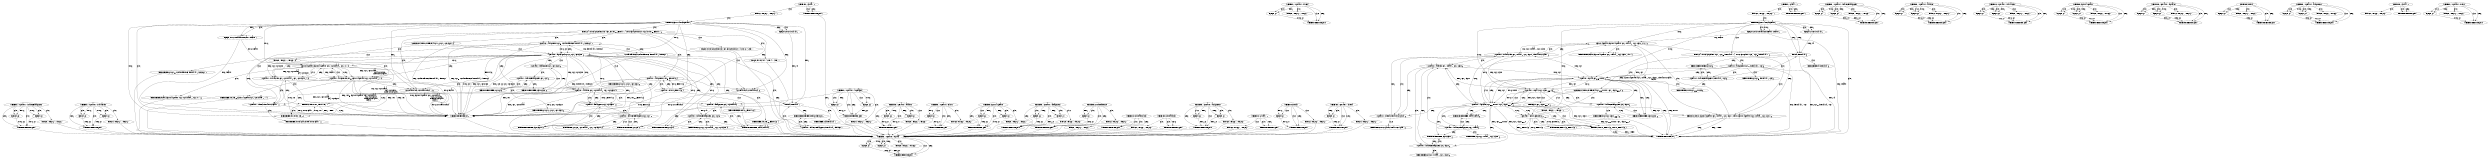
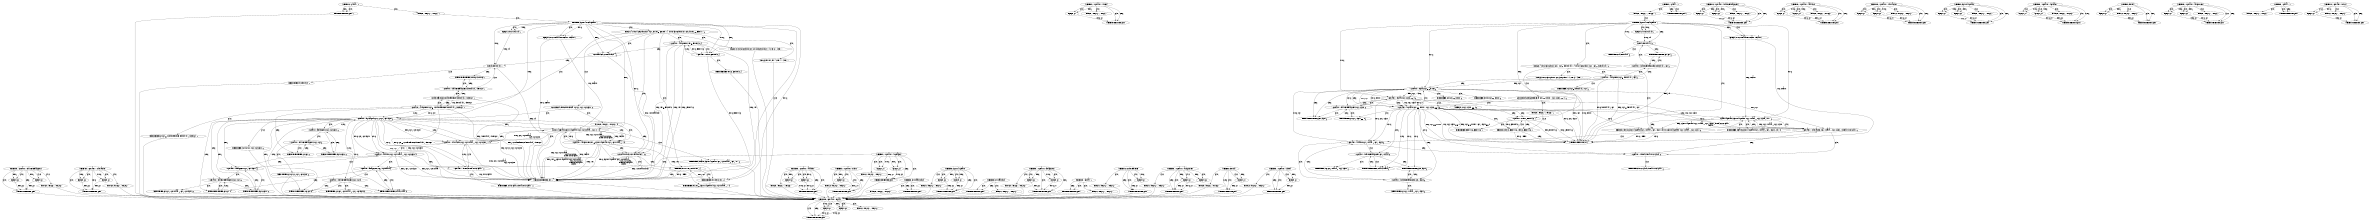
(489, 72) -> (645, 136)
none -> (1559, 78)
(1699, 84) -> (1643, 74)
none -> (461, 94)
(1514, 97) -> (1381, 112)
none -> (1449, 98)
(1427, 100) -> (1369, 148)
(765, 122) -> none
